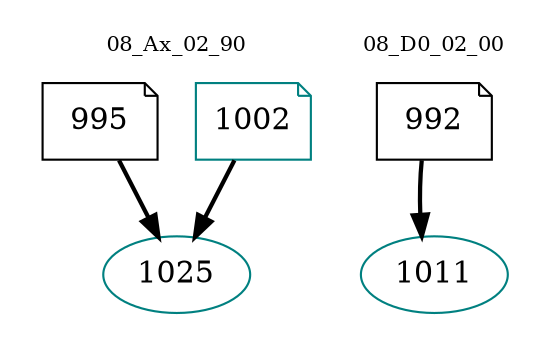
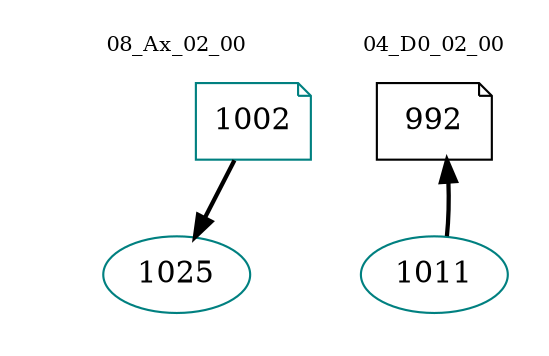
(177, 46) -> (177, 46)
(434, 46) -> (434, 46)
(100, 121) -> none
(420, 188) -> (449, 209)
